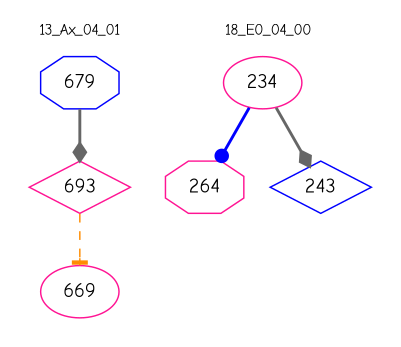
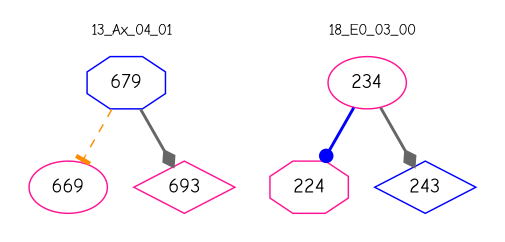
(269, 31) -> (373, 31)
(205, 187) -> (309, 187)
(80, 236) -> (99, 133)
